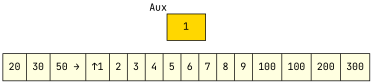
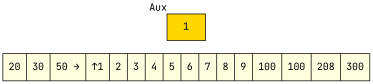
(326, 67) -> (326, 67)
